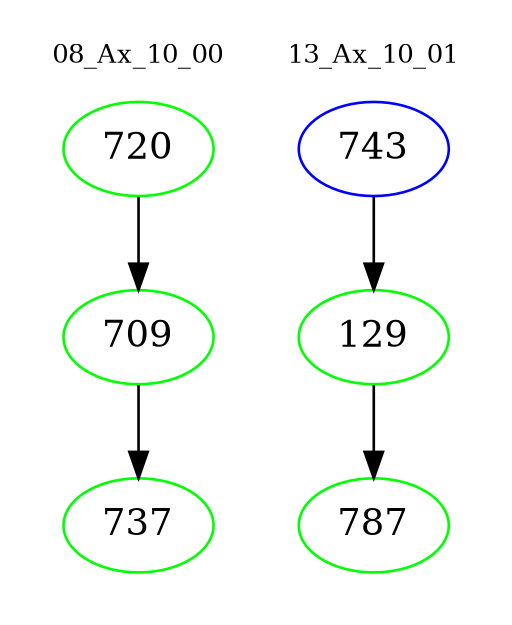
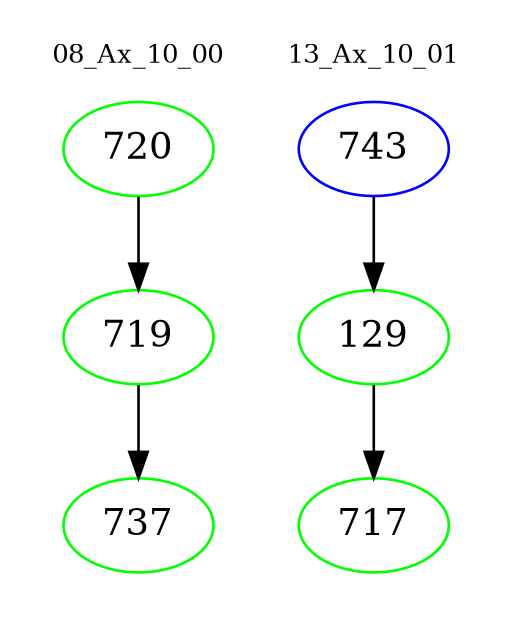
(139, 337) -> (139, 337)
(374, 525) -> (374, 525)
